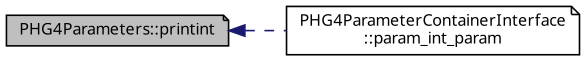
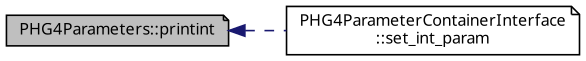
(433, 31) -> (433, 31)
